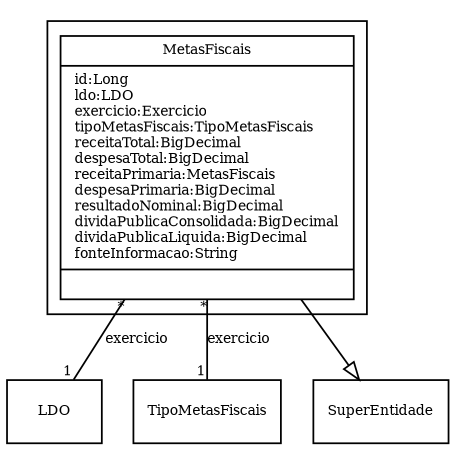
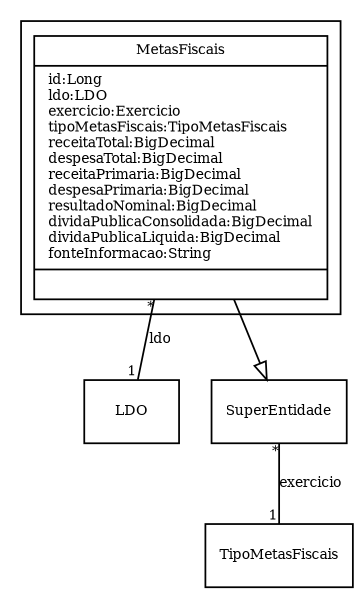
(176, 175) -> (145, 175)
(137, 340) -> (161, 340)
(207, 340) -> (279, 484)
